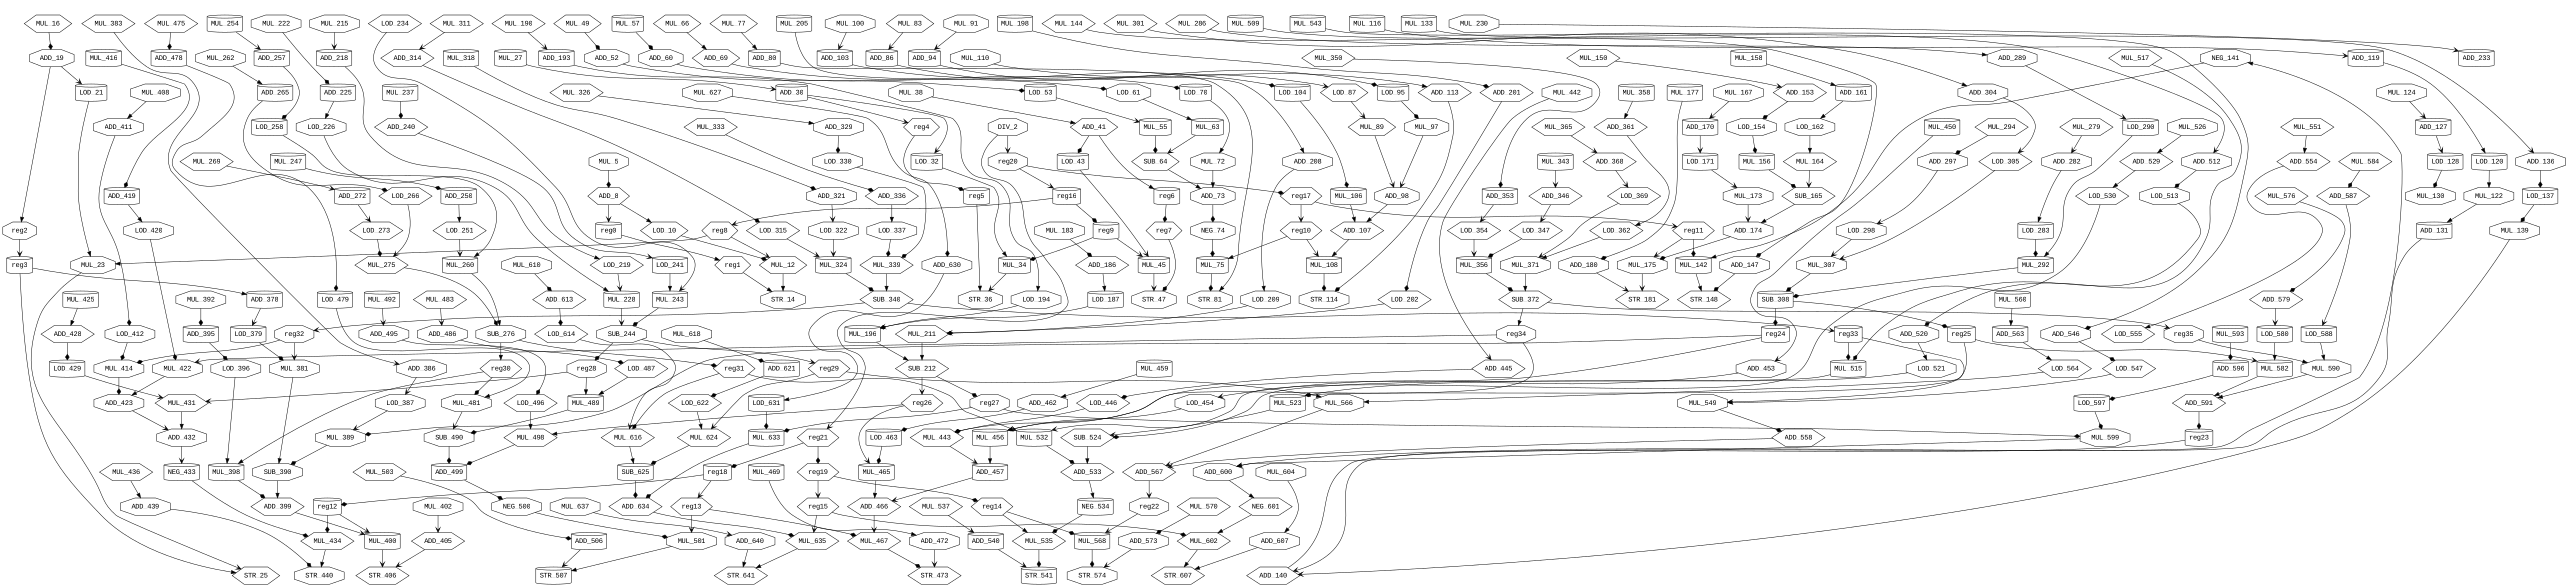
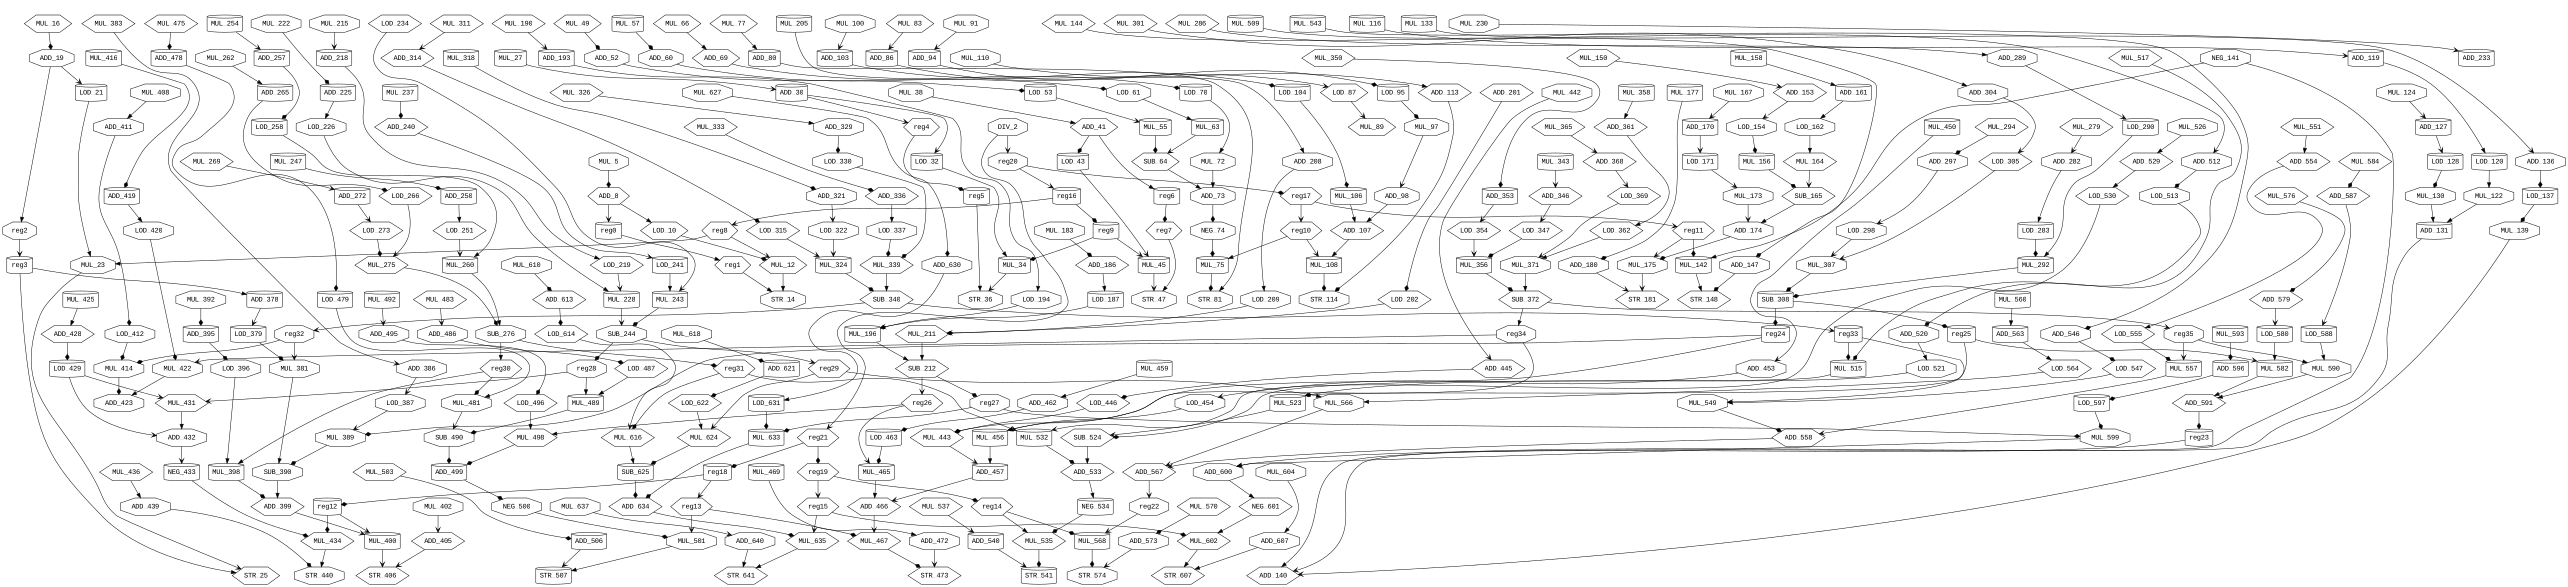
(1015, 24) -> none
(1778, 108) -> (1778, 108)
(1384, 159) -> none
none -> (2432, 211)
(1175, 263) -> (1175, 263)
none -> (2184, 369)
(148, 419) -> (101, 419)
(2237, 439) -> (2229, 438)
